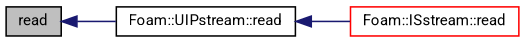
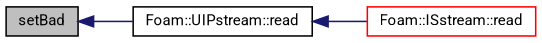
(34, 21) -> (42, 21)
